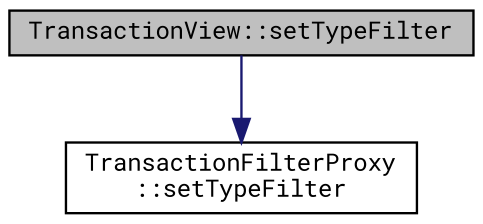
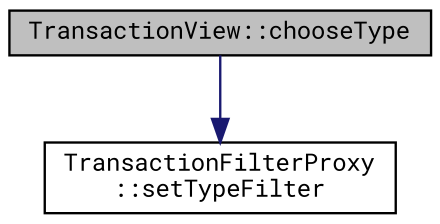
(241, 33) -> (220, 33)
